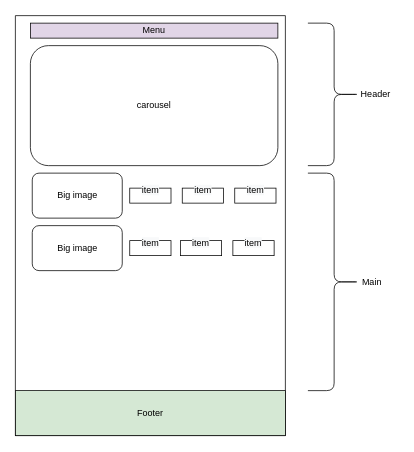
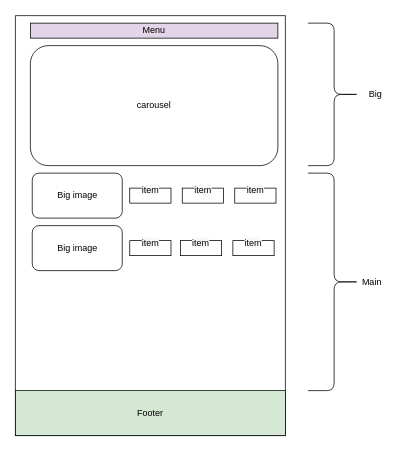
(376, 94) -> (376, 94)
